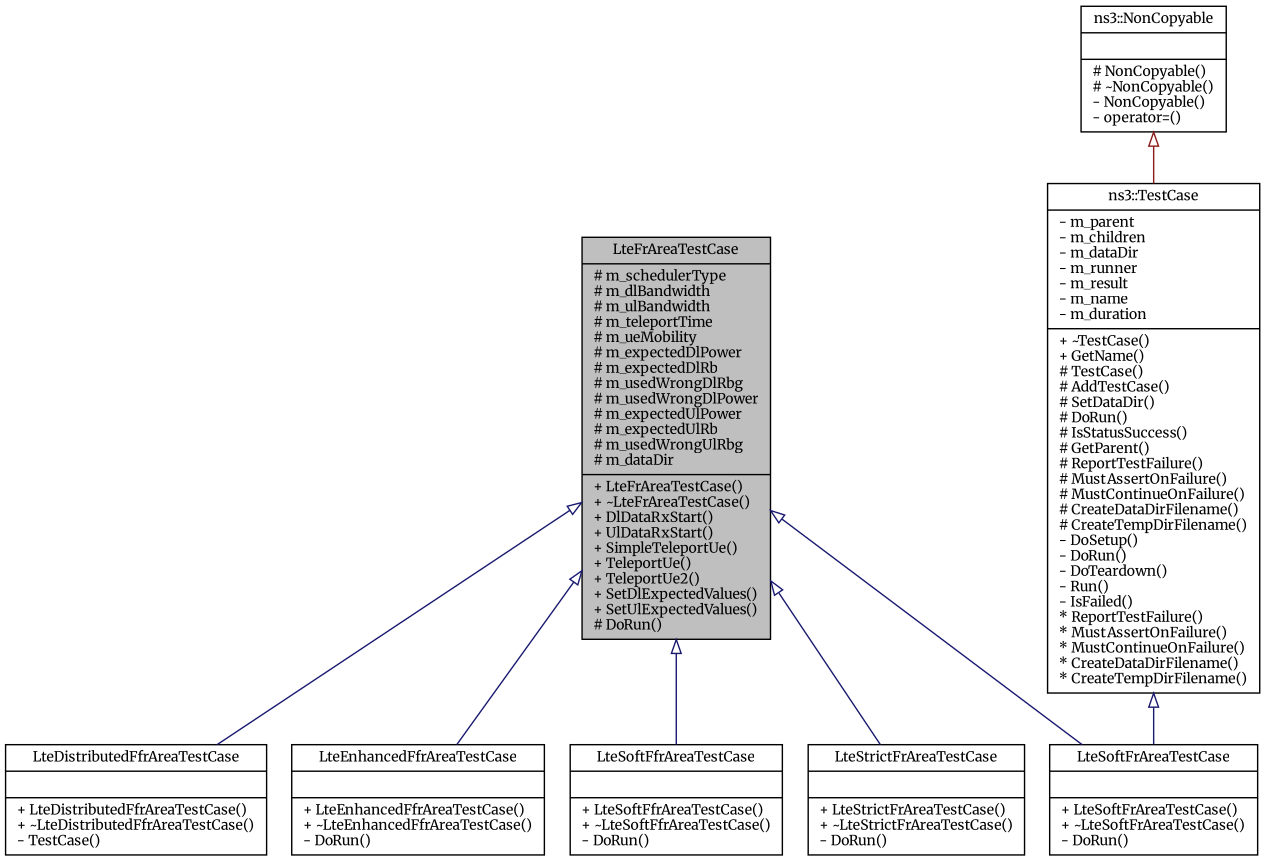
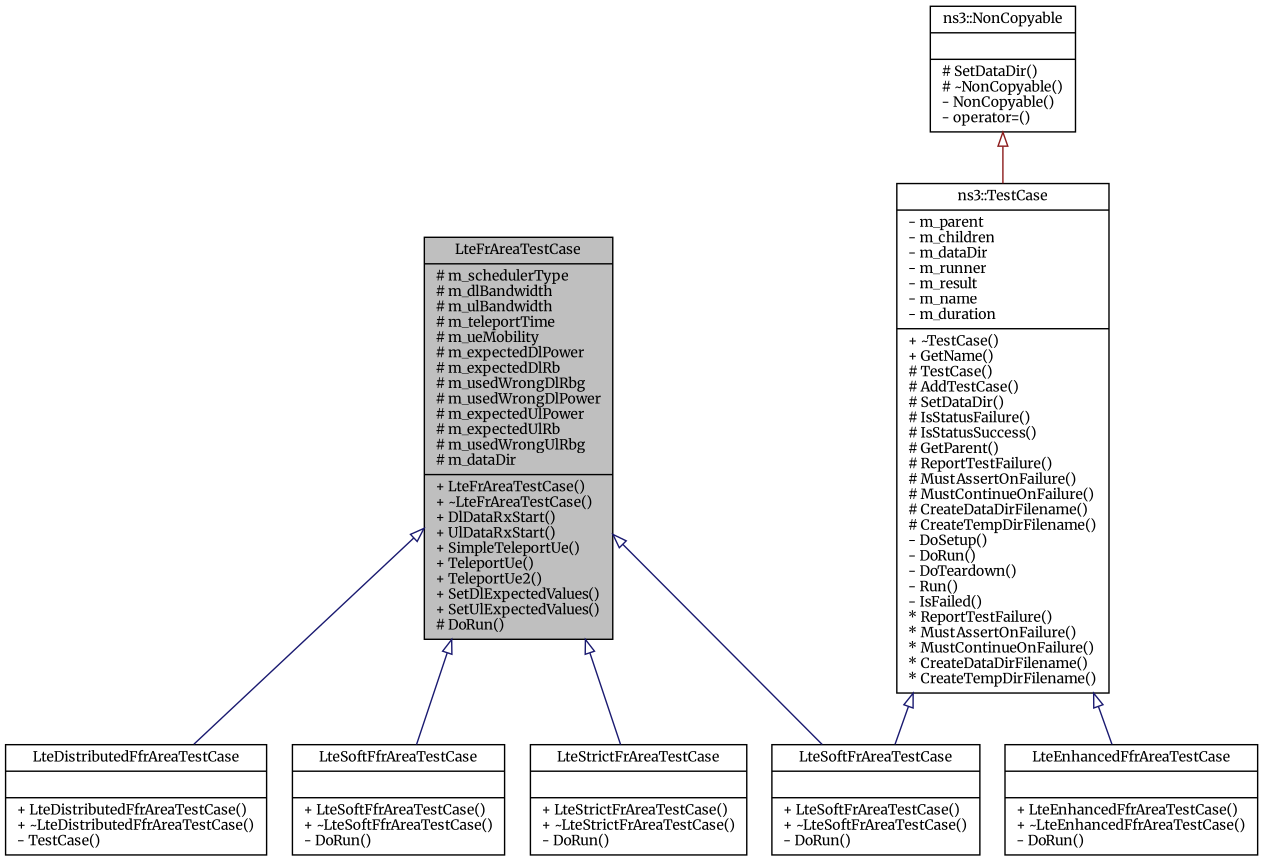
(1149, 72) -> (990, 72)
(1094, 418) -> (969, 418)
(515, 663) -> (1105, 725)
